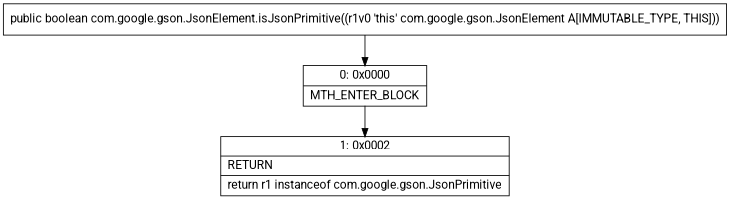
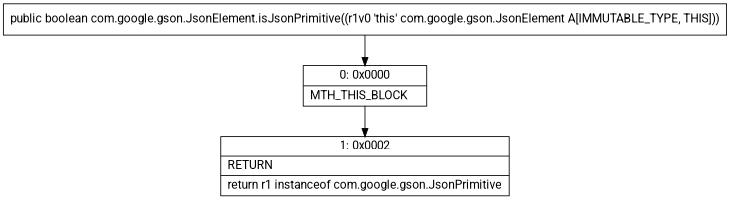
(365, 96) -> (359, 96)
